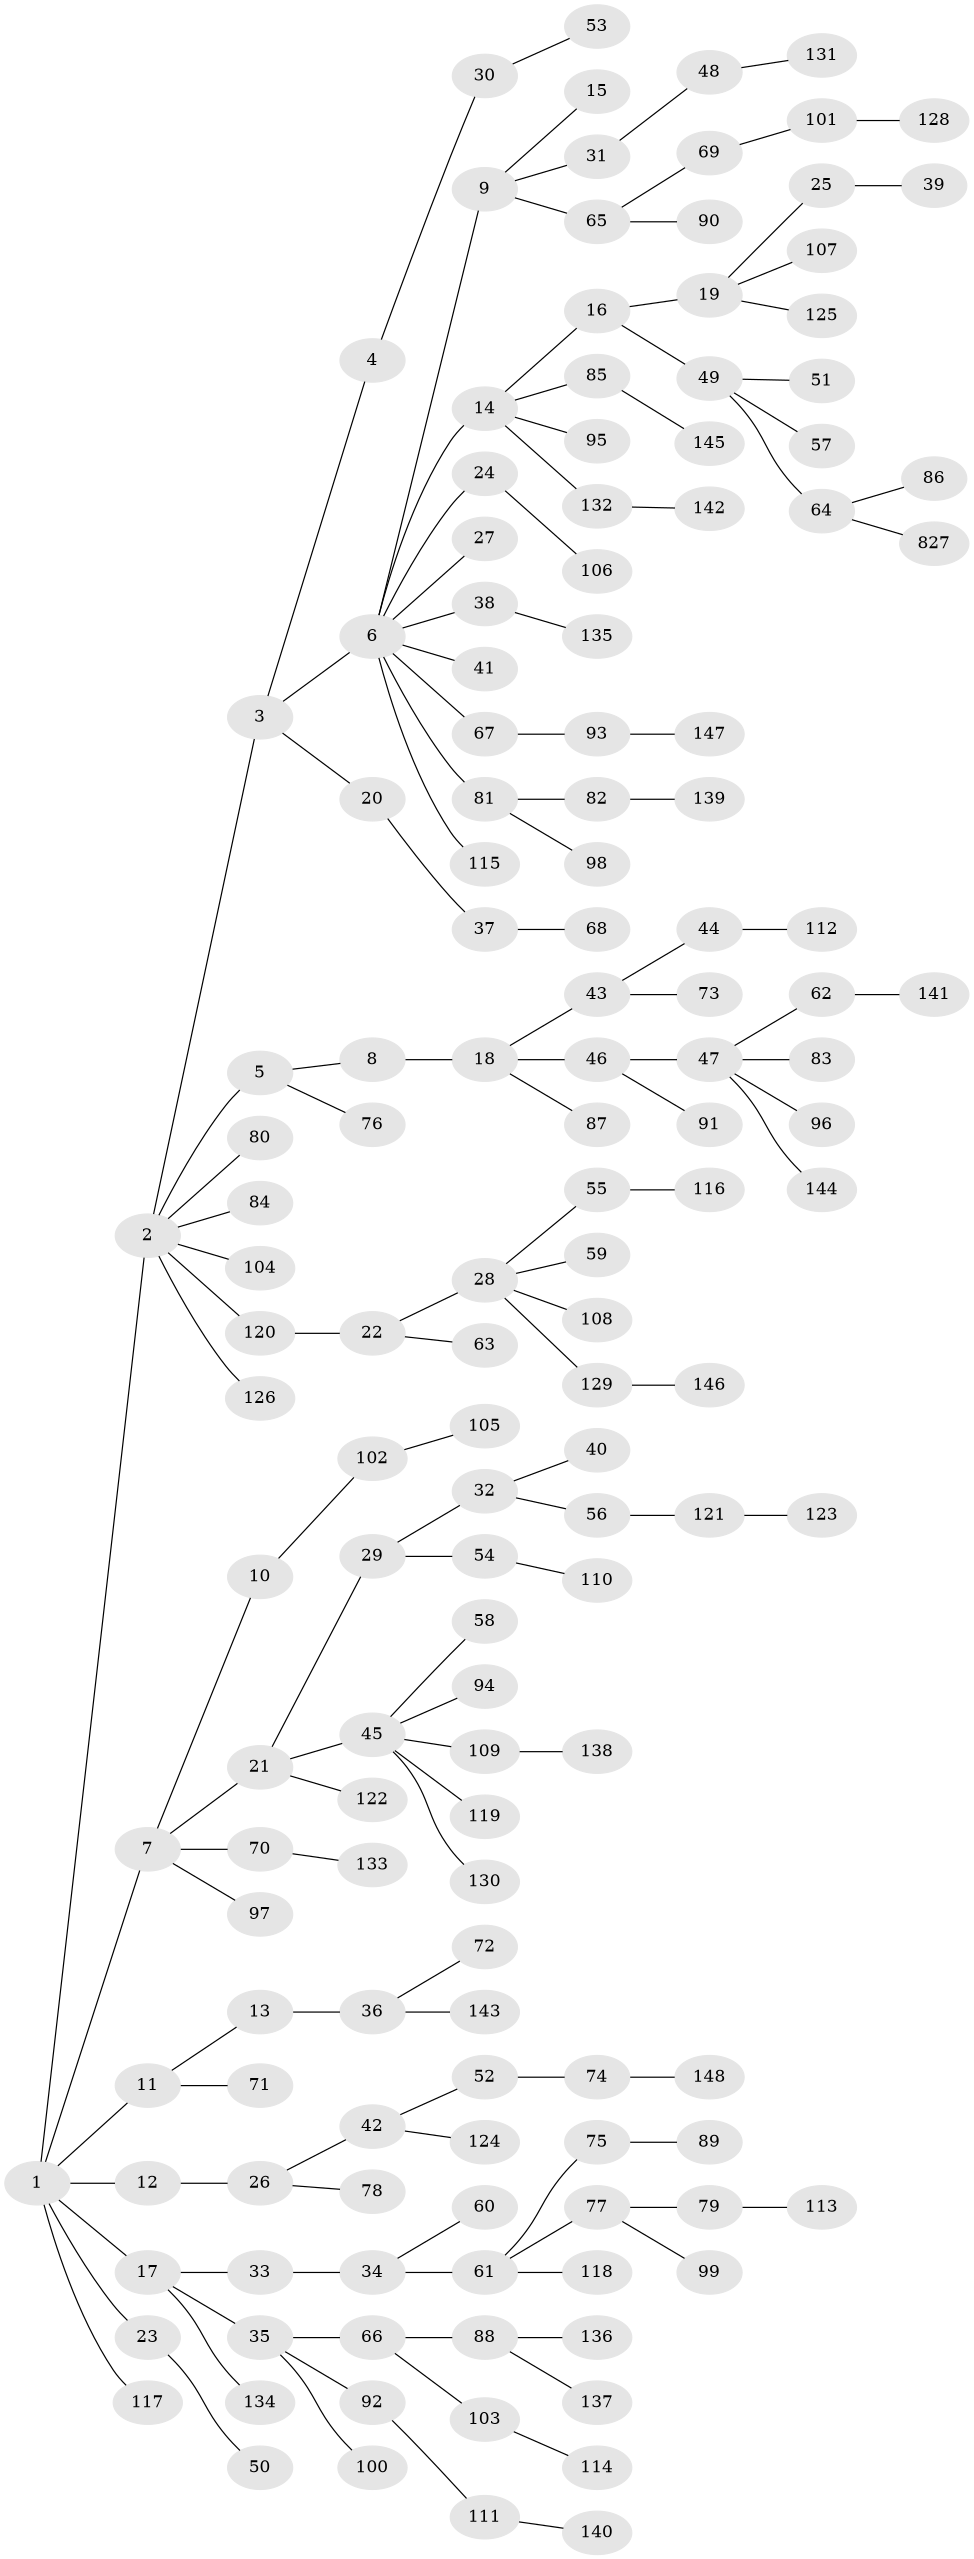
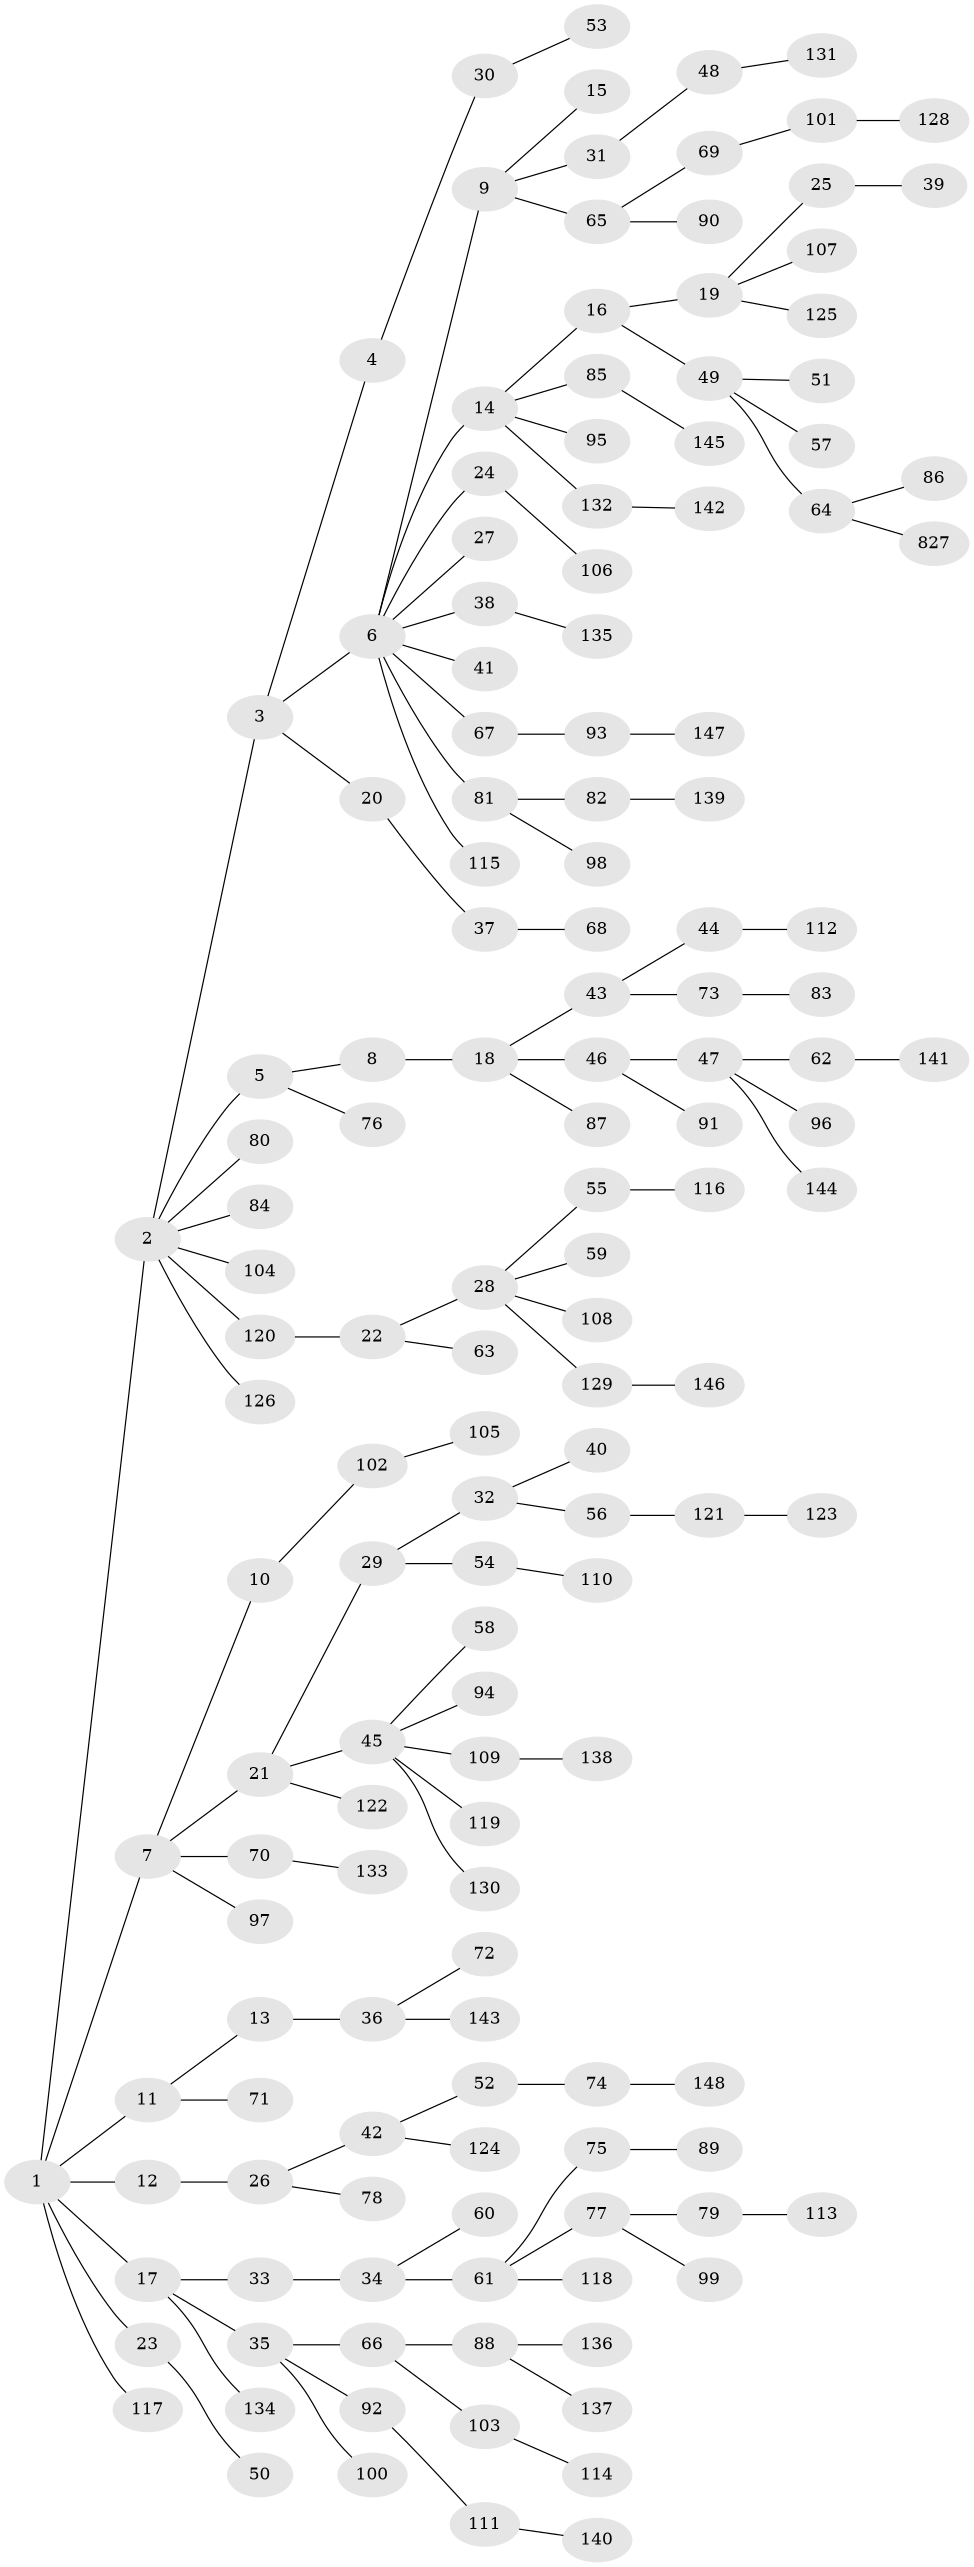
(766, 1060) -> (766, 995)
